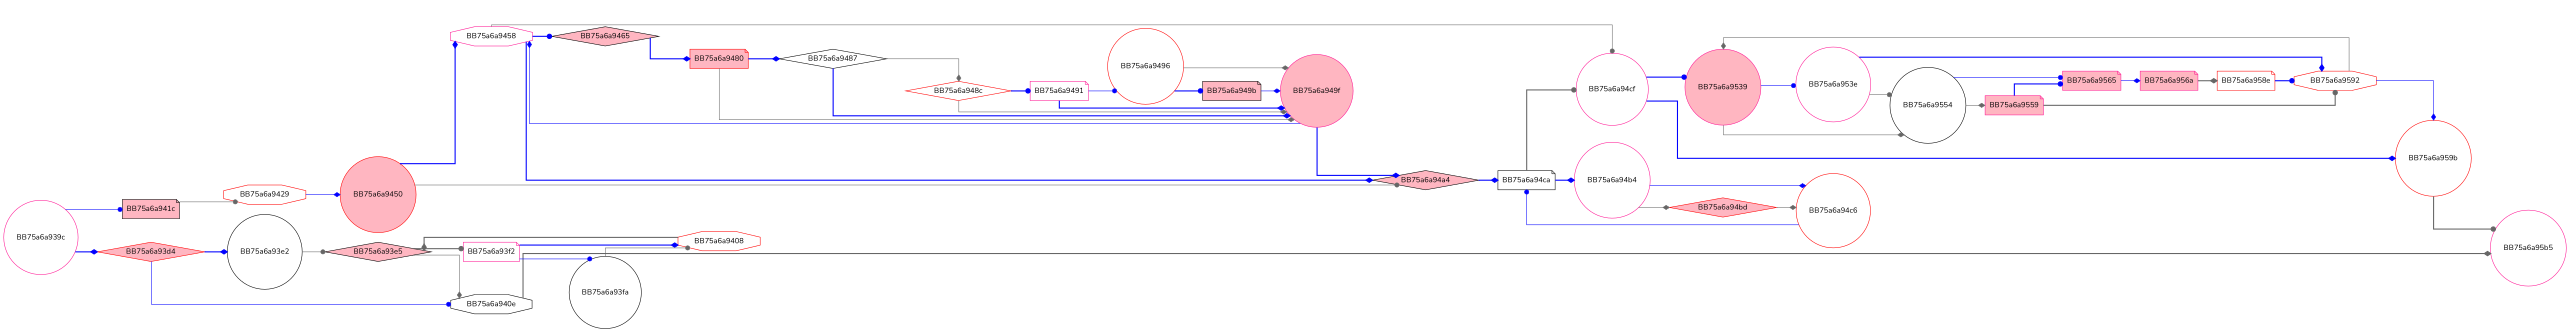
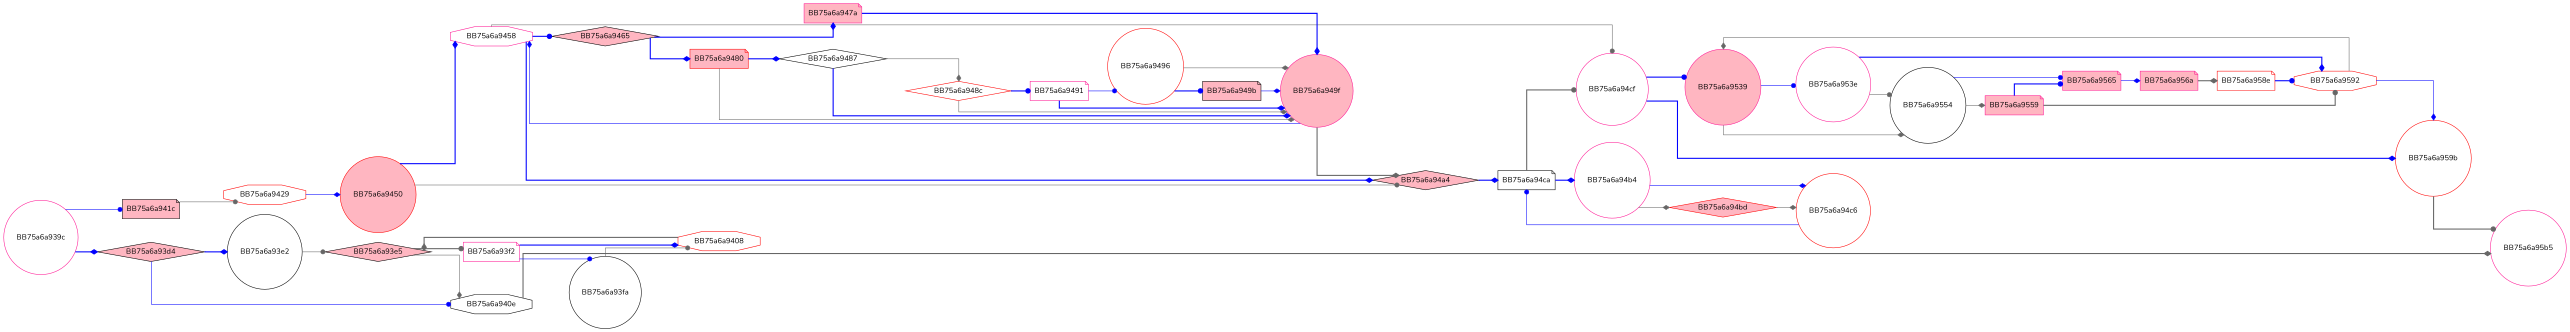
none -> (833, 13)
(1331, 175) -> (1331, 175)
(151, 252) -> (151, 252)
